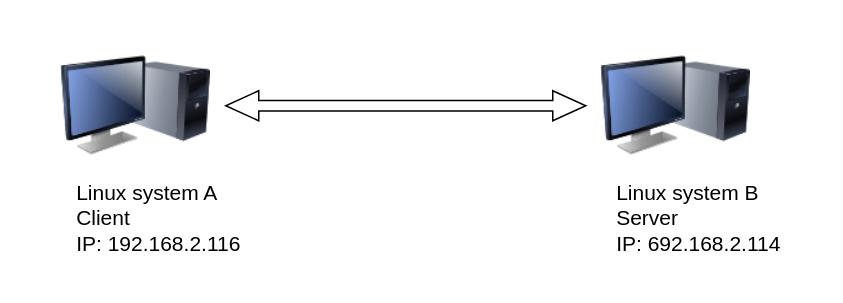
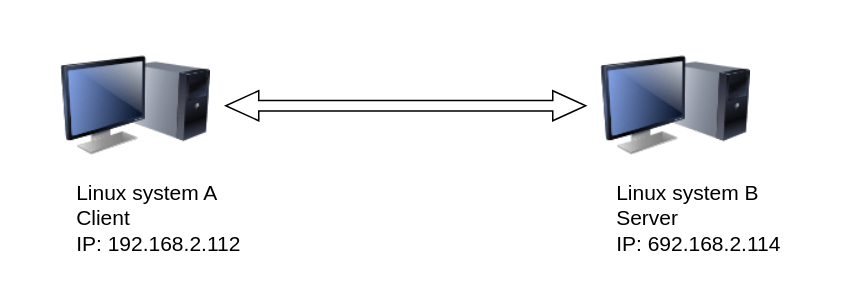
(159, 218) -> (159, 218)
